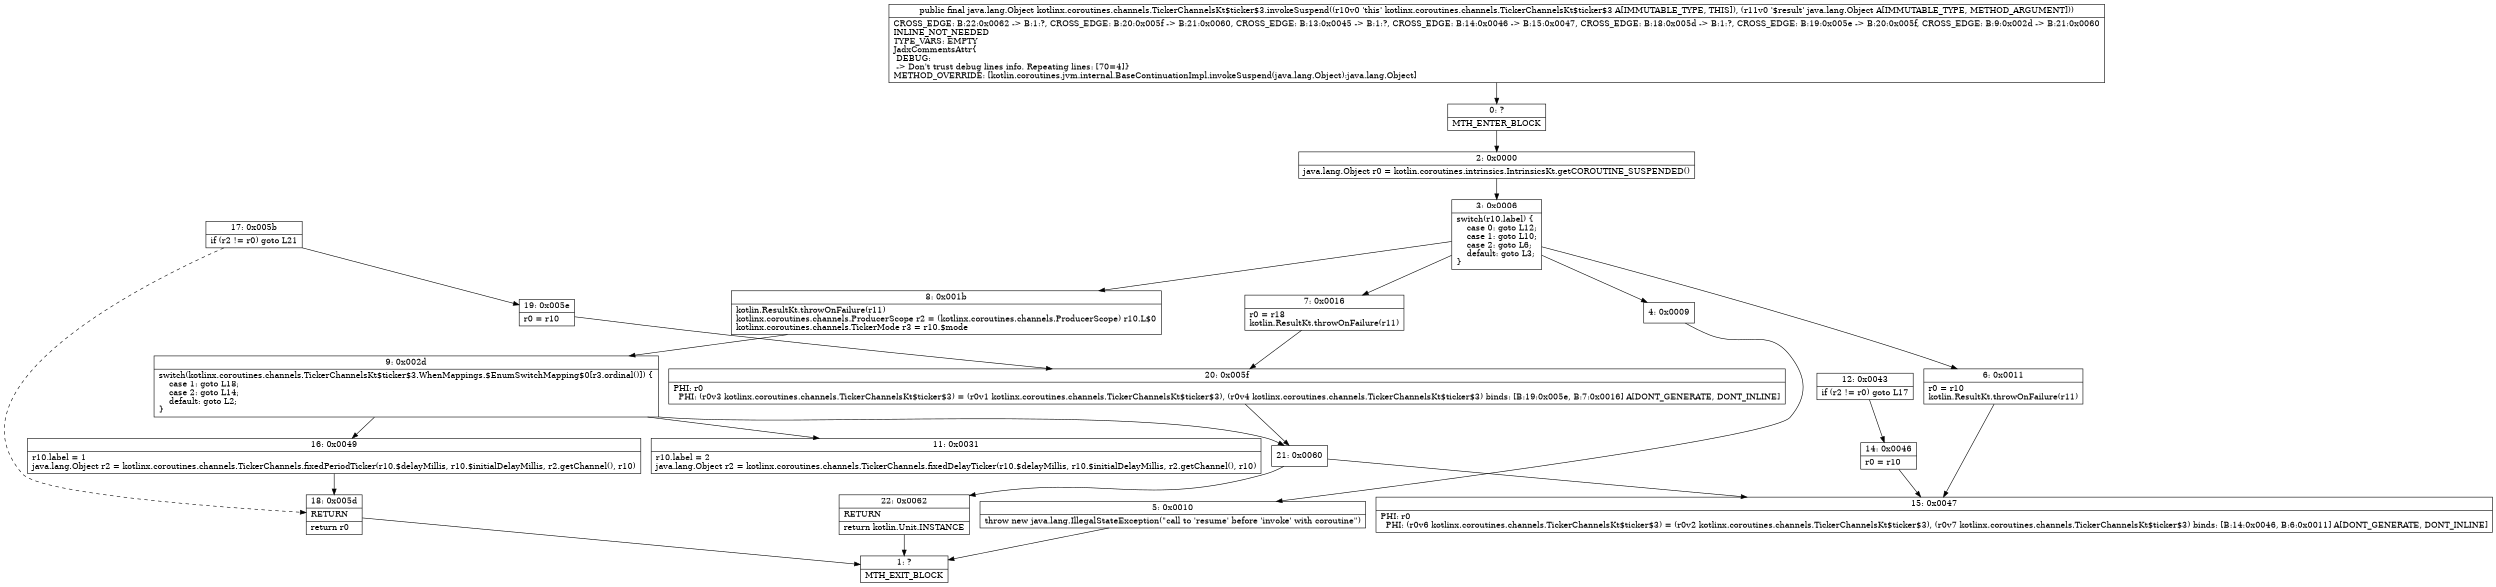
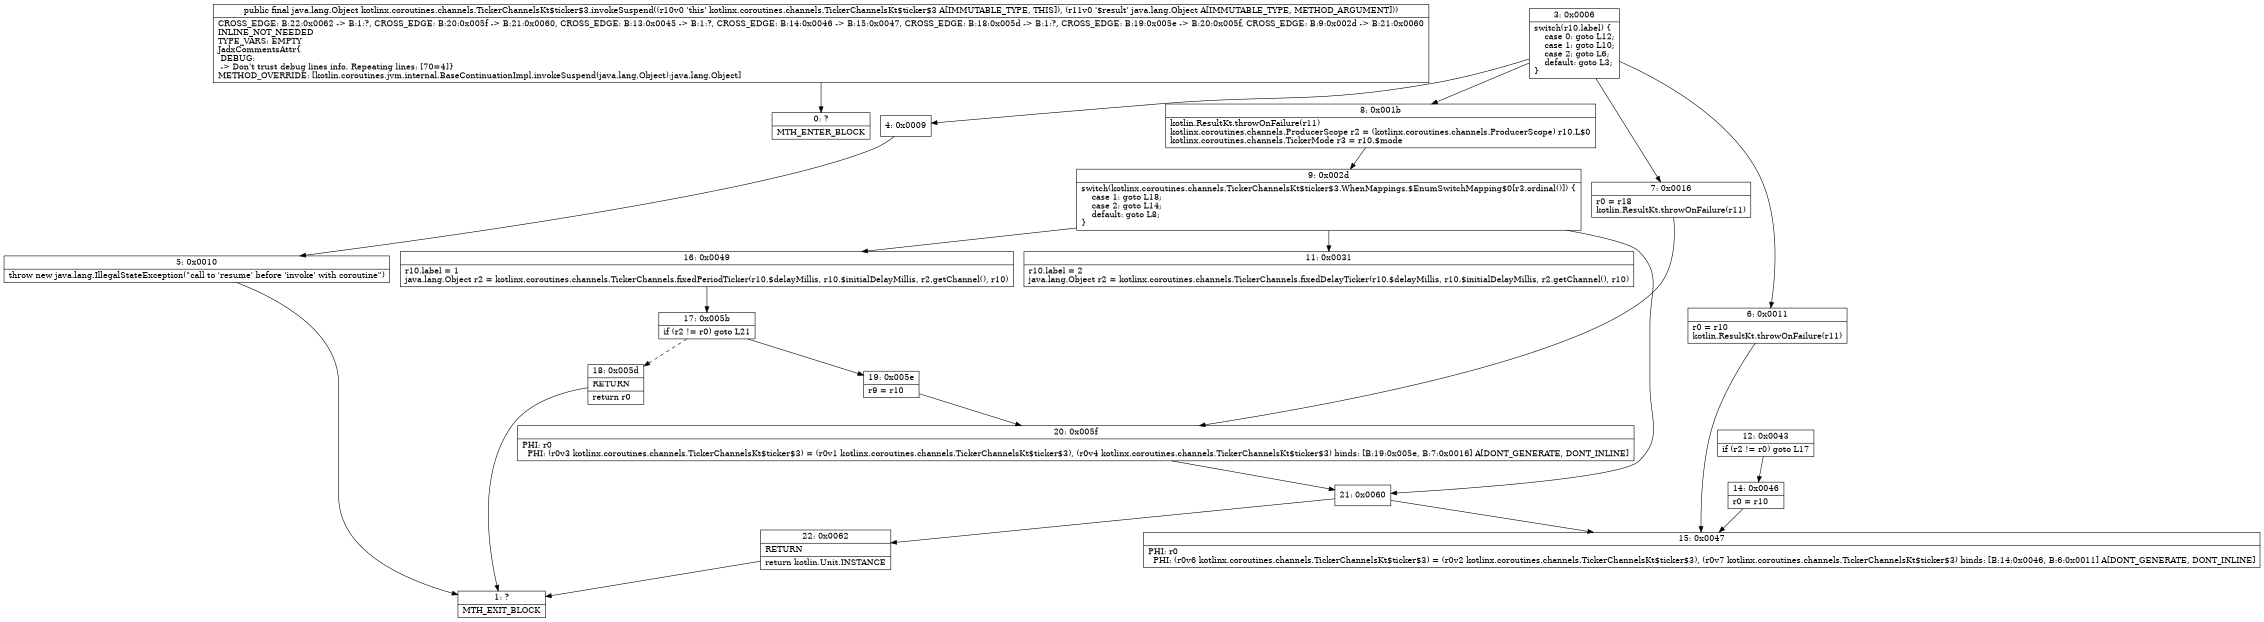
(1497, 165) -> none
(542, 319) -> (886, 391)
(198, 401) -> (1120, 215)
(334, 481) -> (707, 297)
